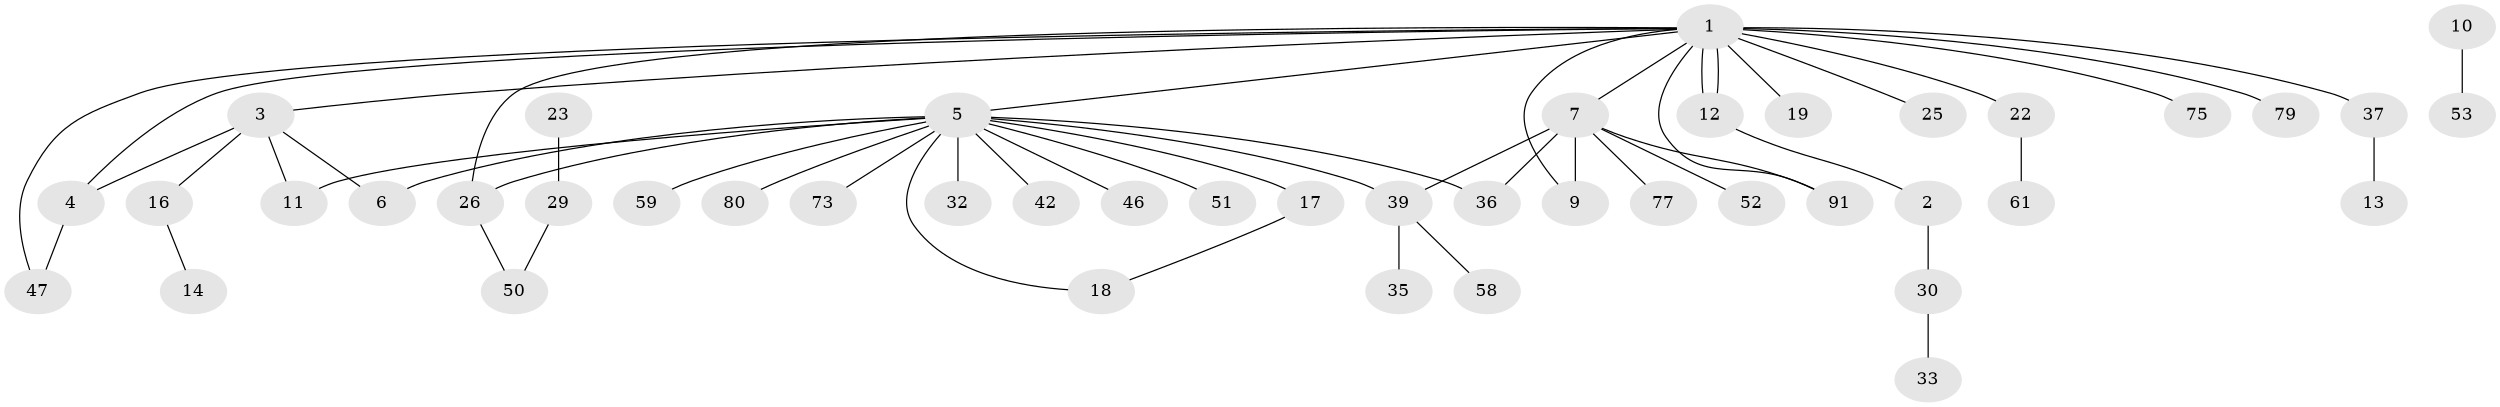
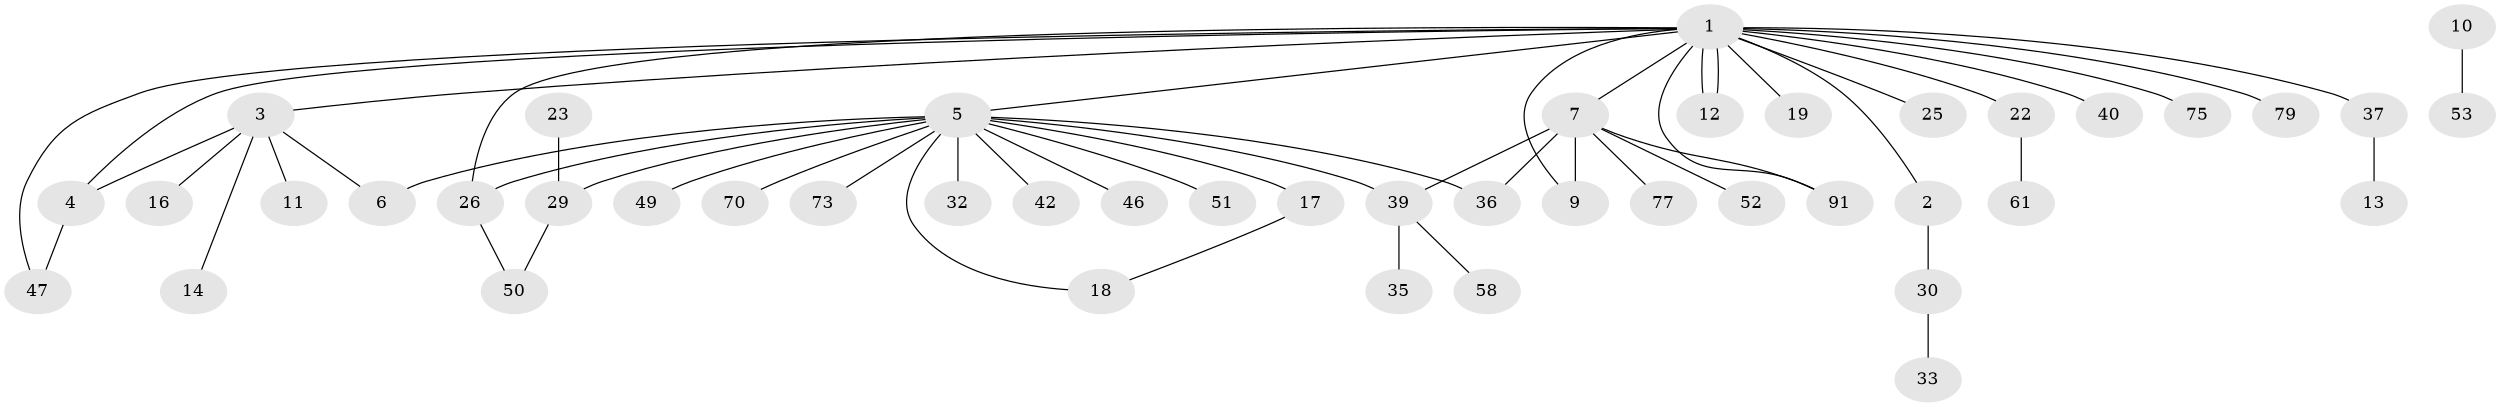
none -> (2109, 115)
(499, 155) -> (753, 145)
(1819, 159) -> (1842, 93)
(647, 203) -> (647, 203)
(735, 203) -> (735, 203)
(176, 248) -> (227, 203)
